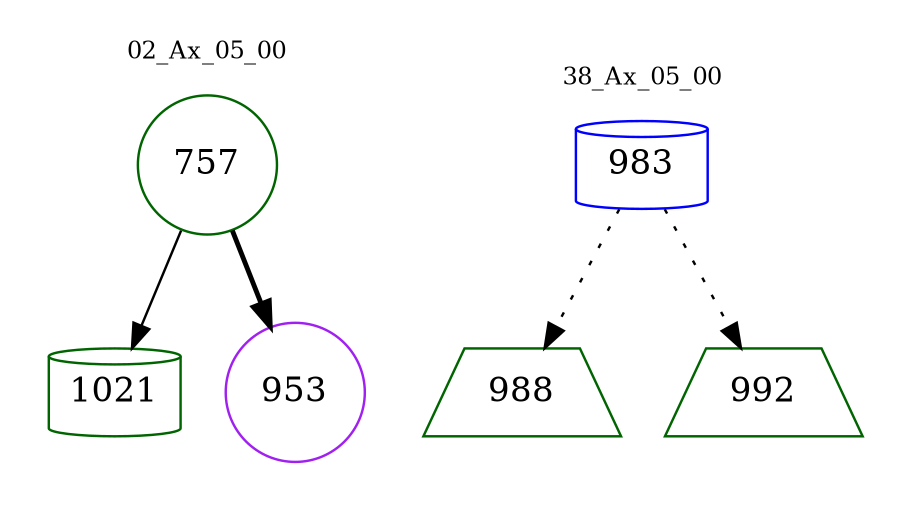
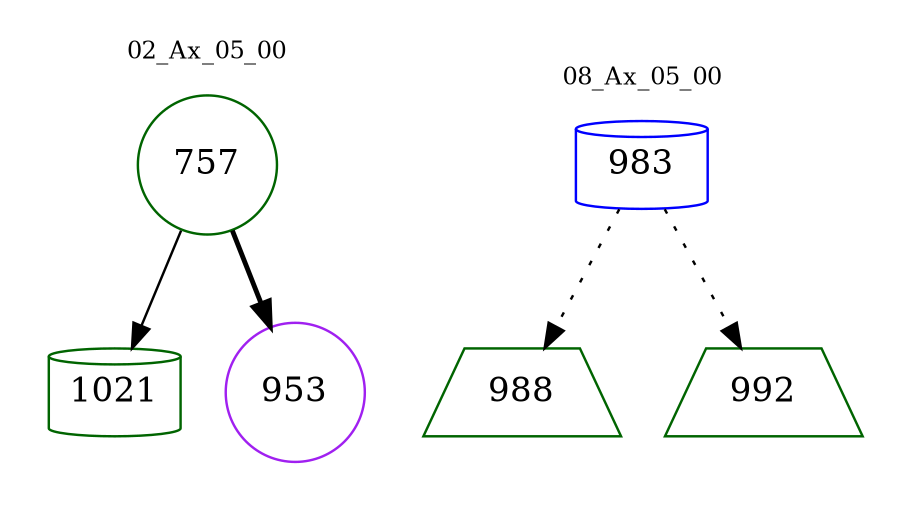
(643, 78) -> (643, 78)
